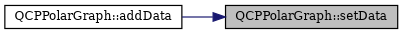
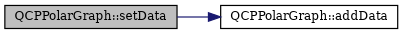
(197, 17) -> (193, 17)
